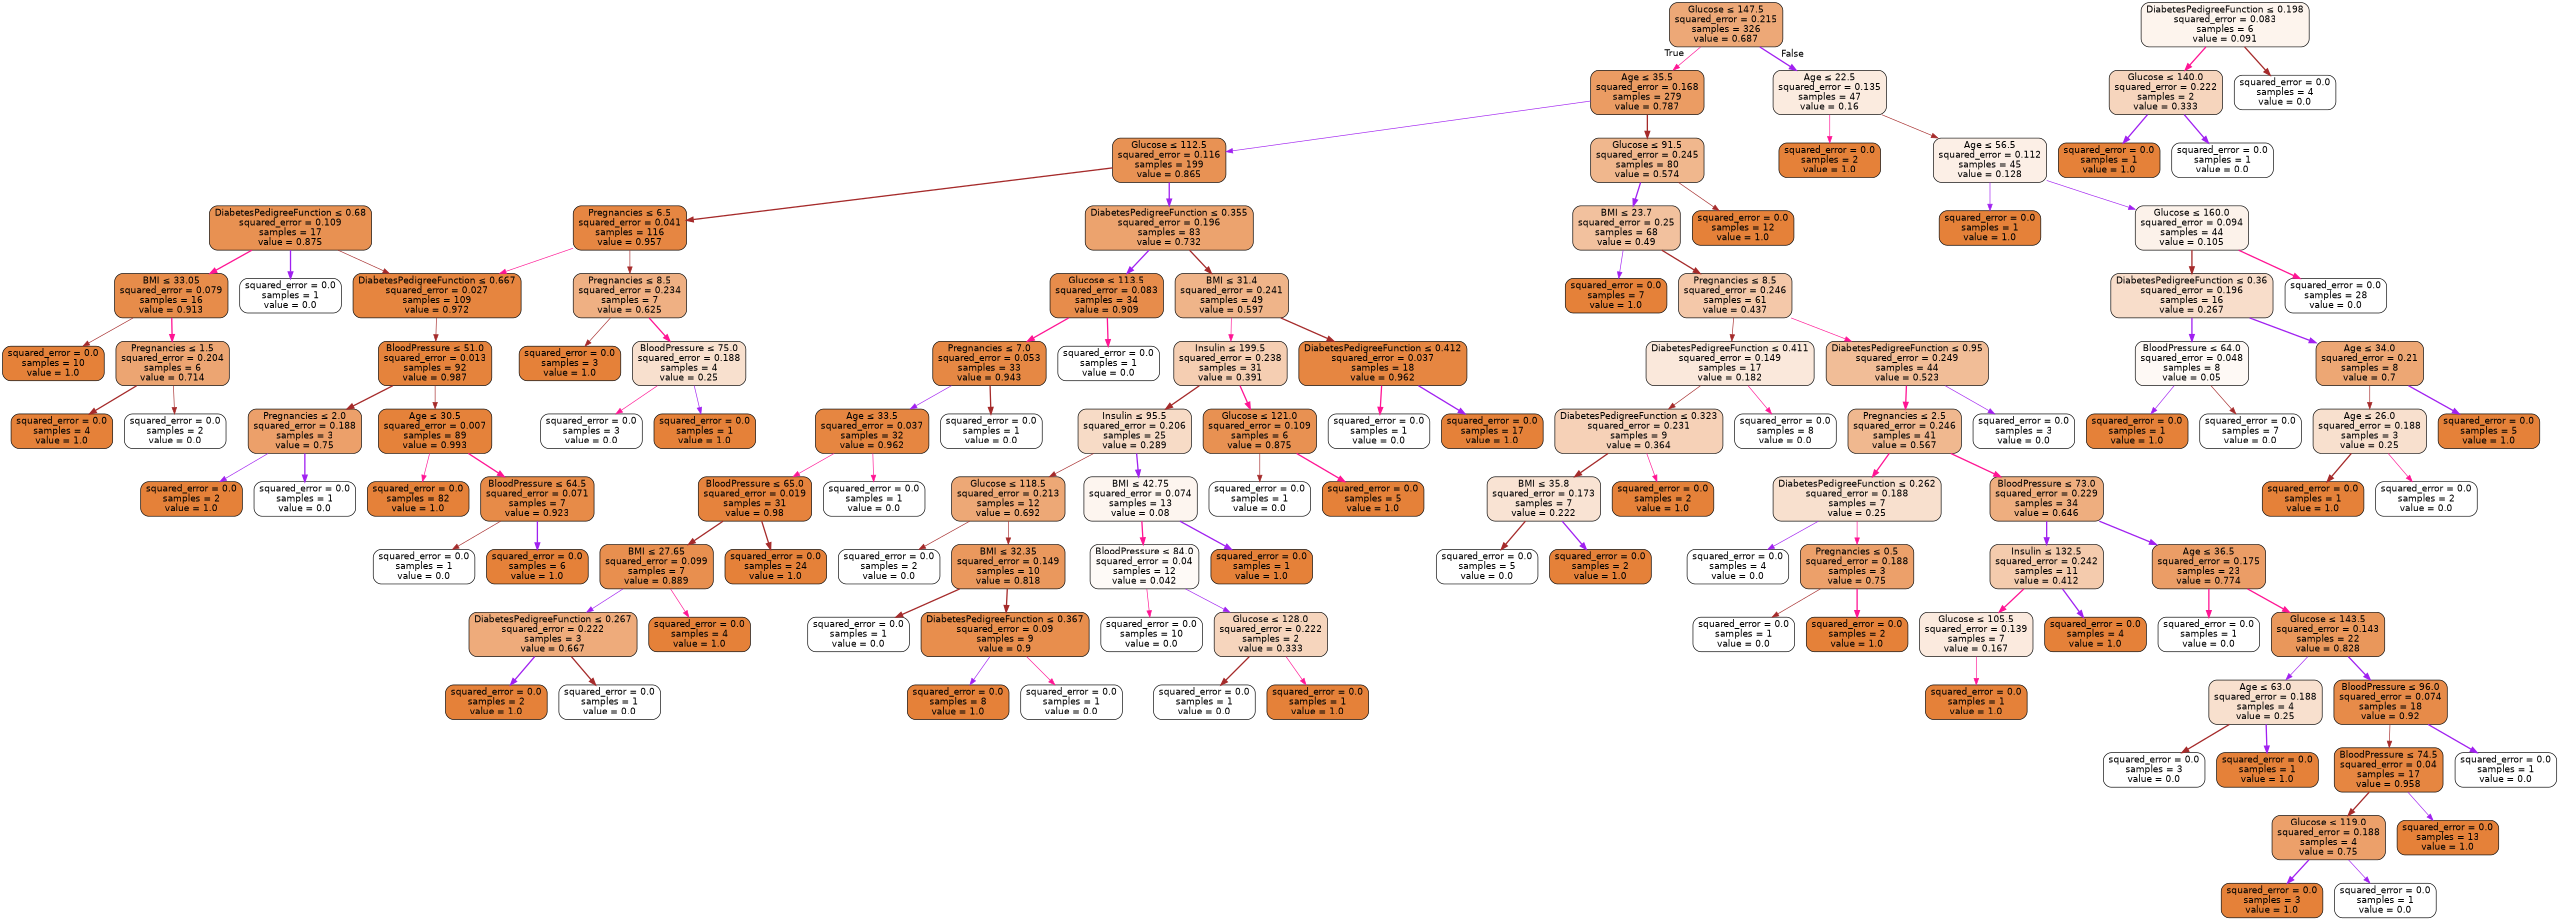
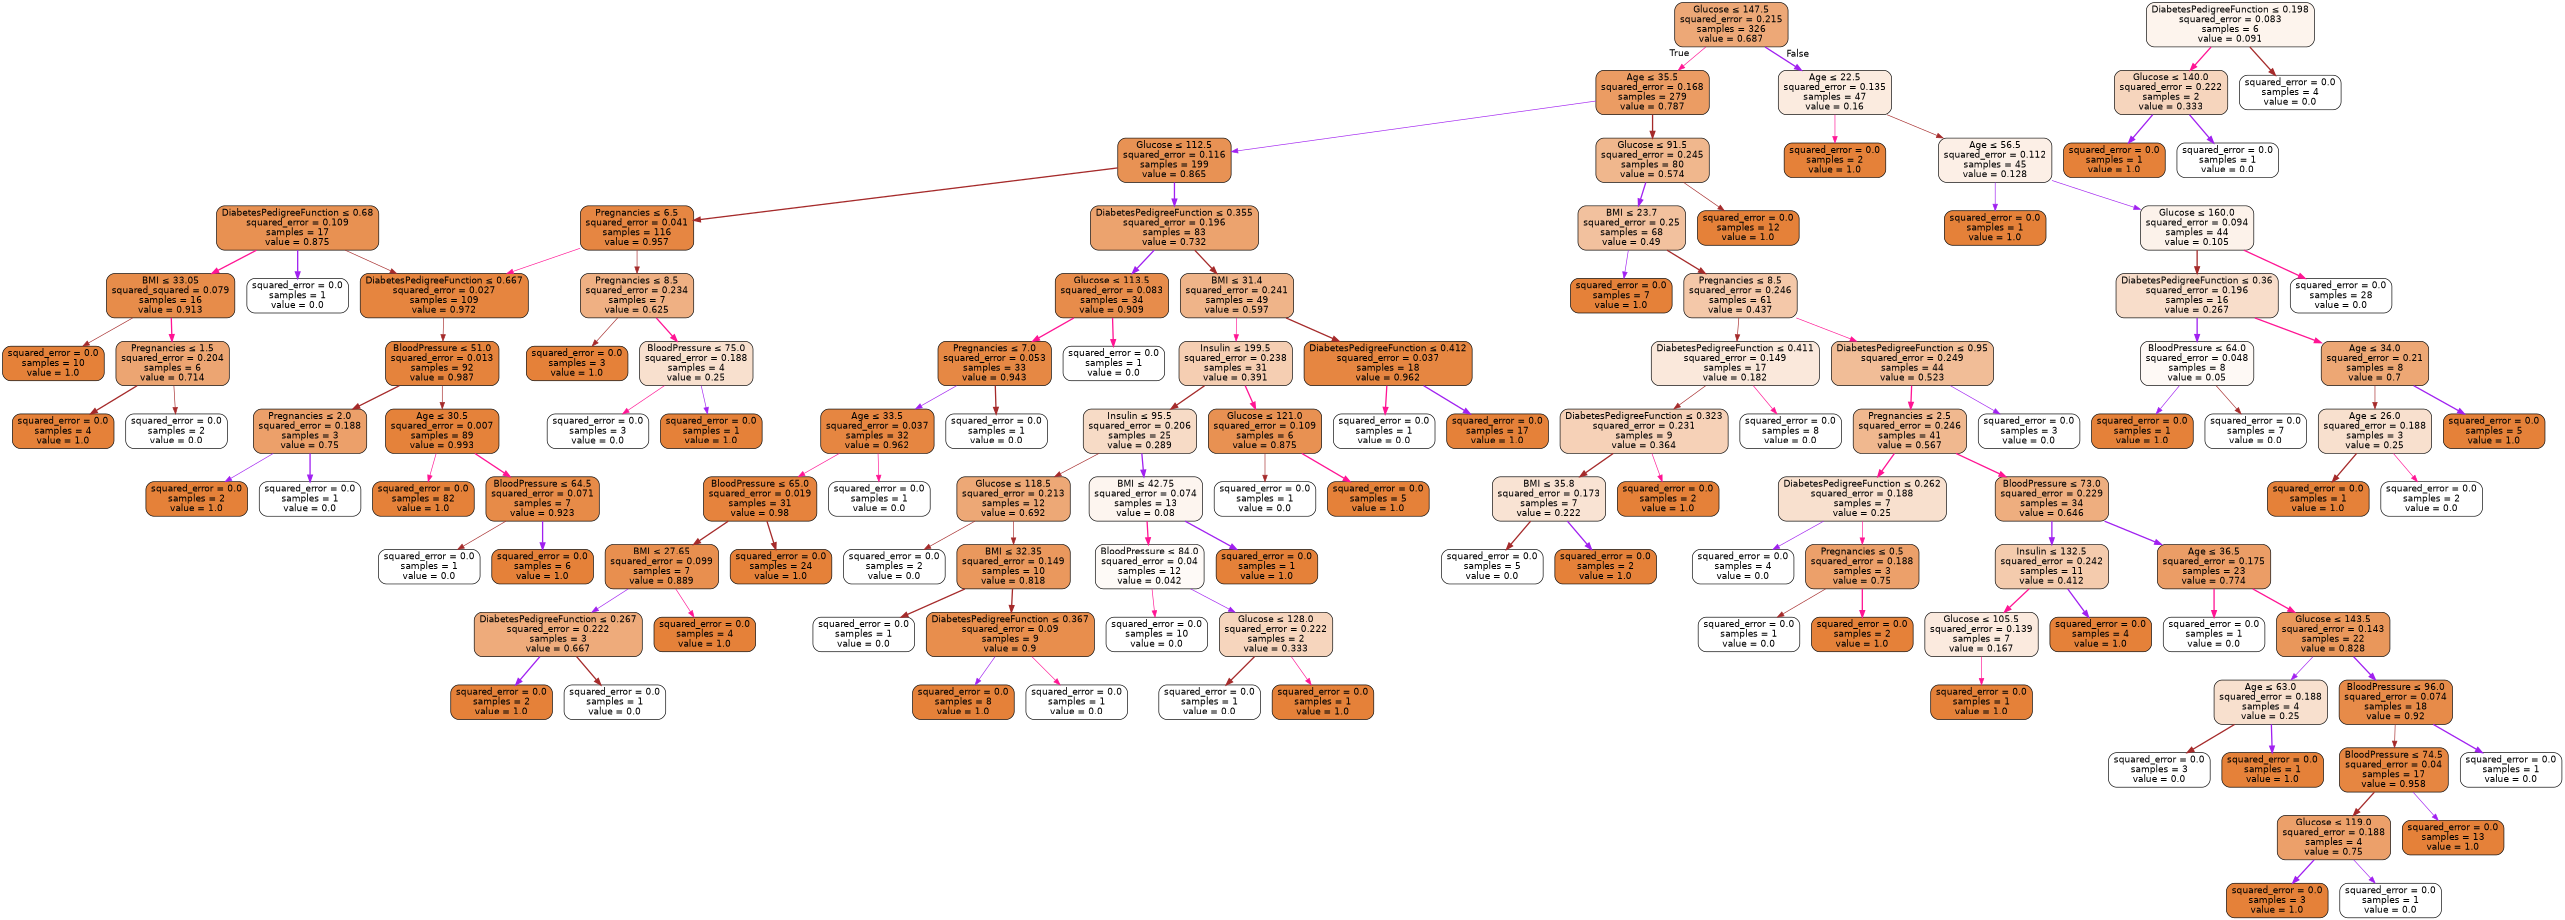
(171, 291) -> (171, 291)
(2280, 329) -> (2285, 329)
